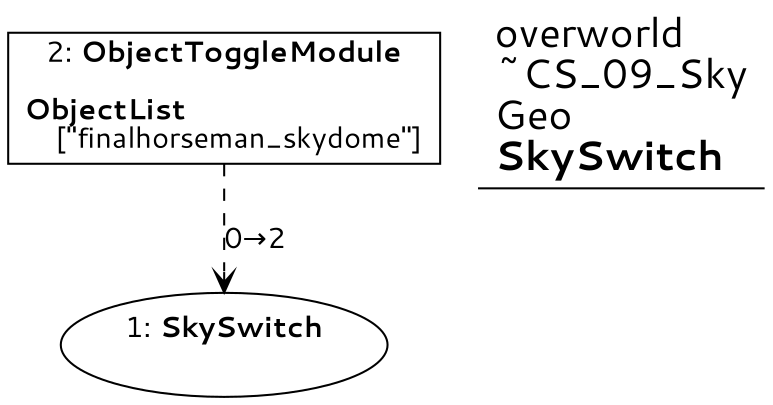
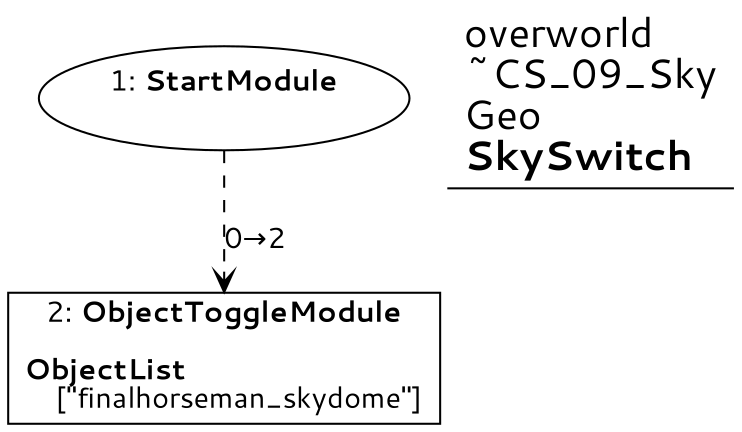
(224, 218) -> (224, 211)
(242, 328) -> (242, 82)
